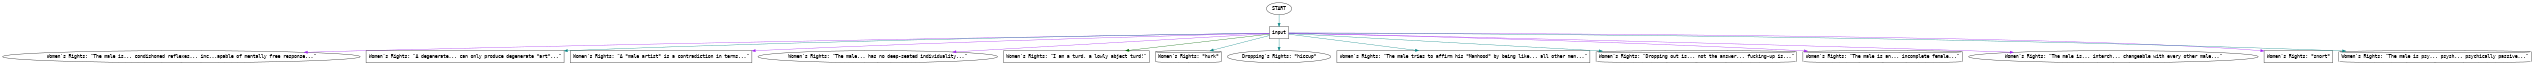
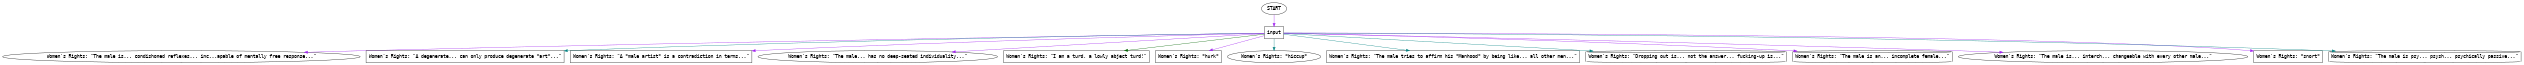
(1279, 19) -> (1274, 19)
(1241, 43) -> (1238, 43)
(1188, 57) -> (1188, 57)
(1279, 57) -> (1274, 57)
